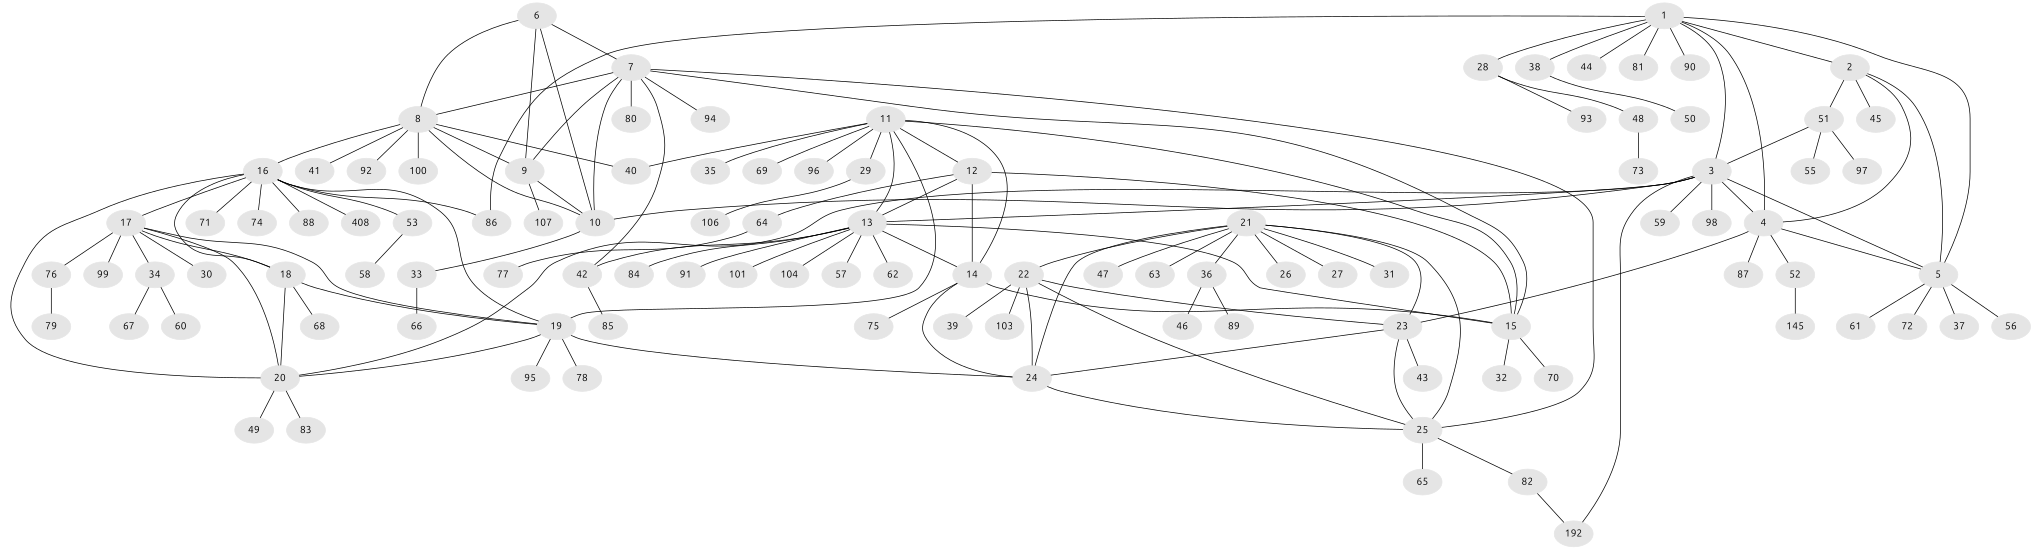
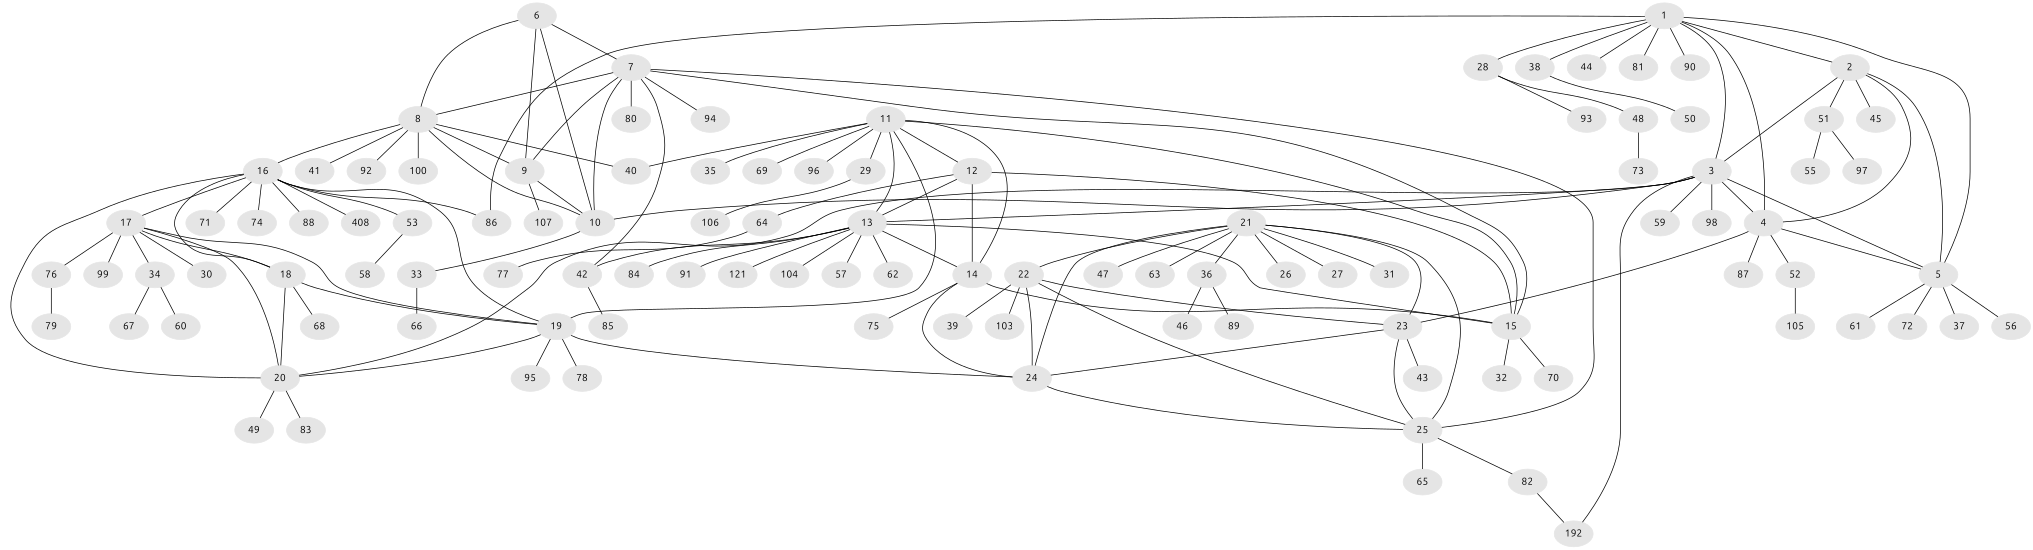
(1768, 145) -> (1781, 119)
(738, 275) -> (738, 275)
(1795, 327) -> (1795, 327)
